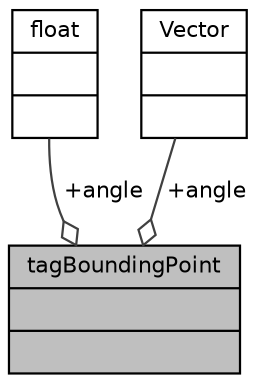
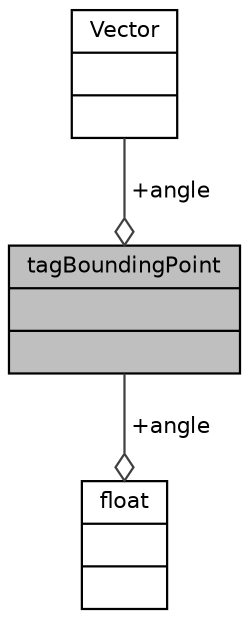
(52, 181) -> (124, 413)
